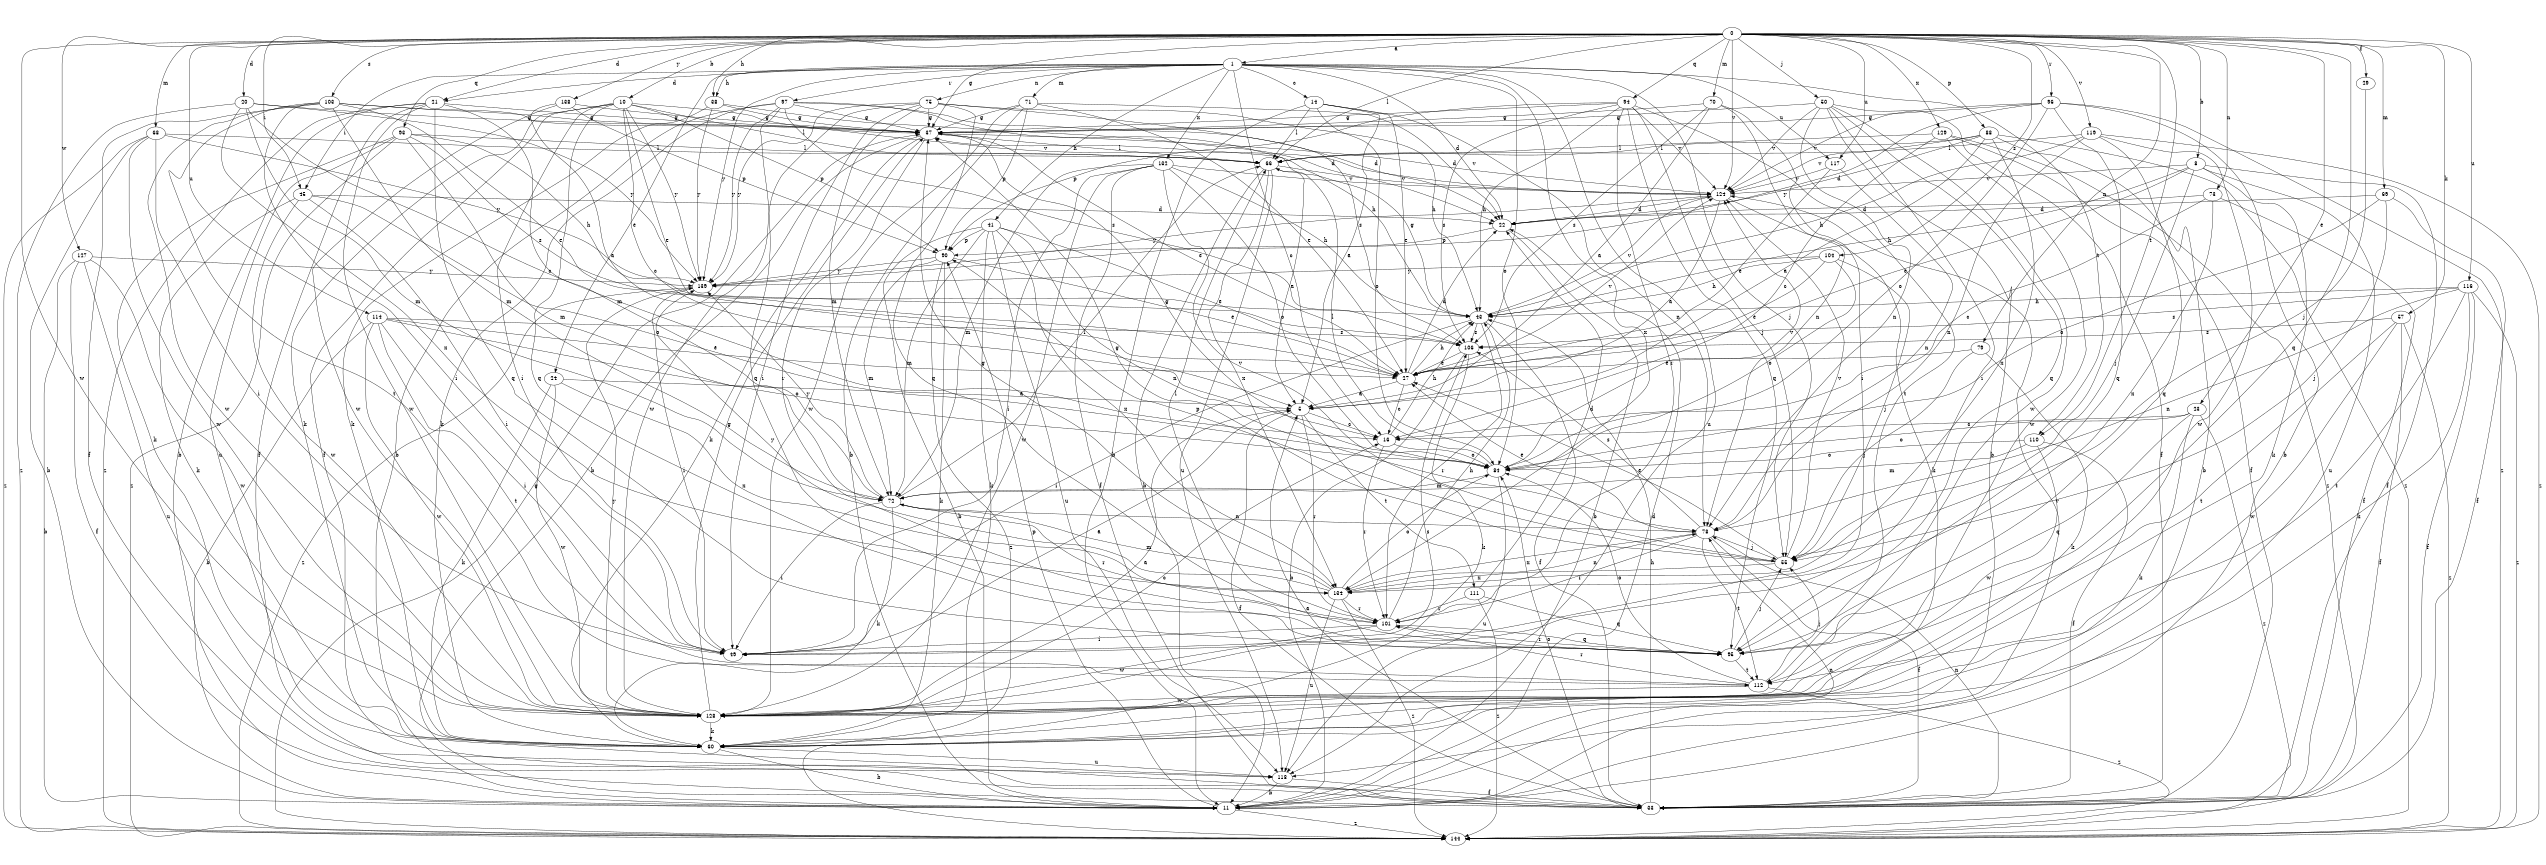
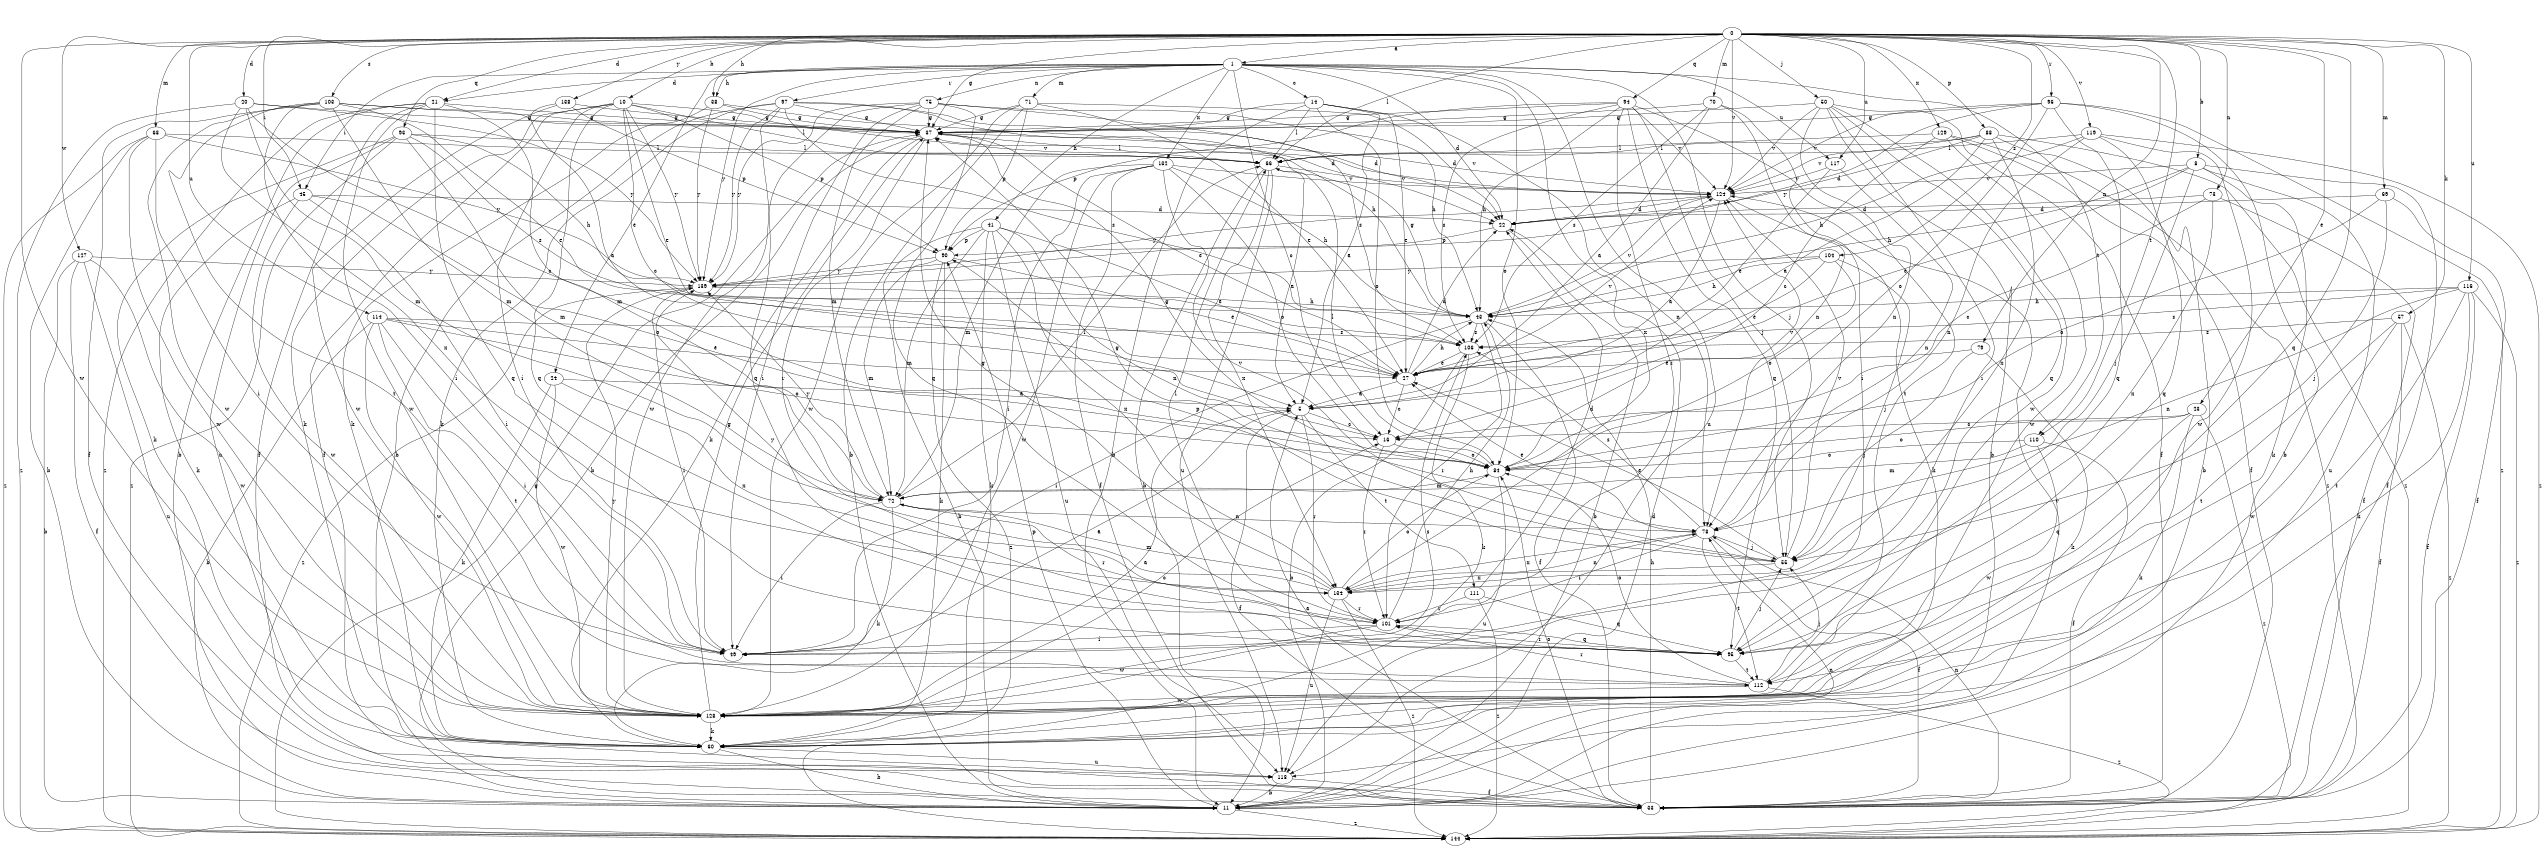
(2366, 84) -> none
none -> (1180, 125)
(1429, 378) -> (1071, 294)
